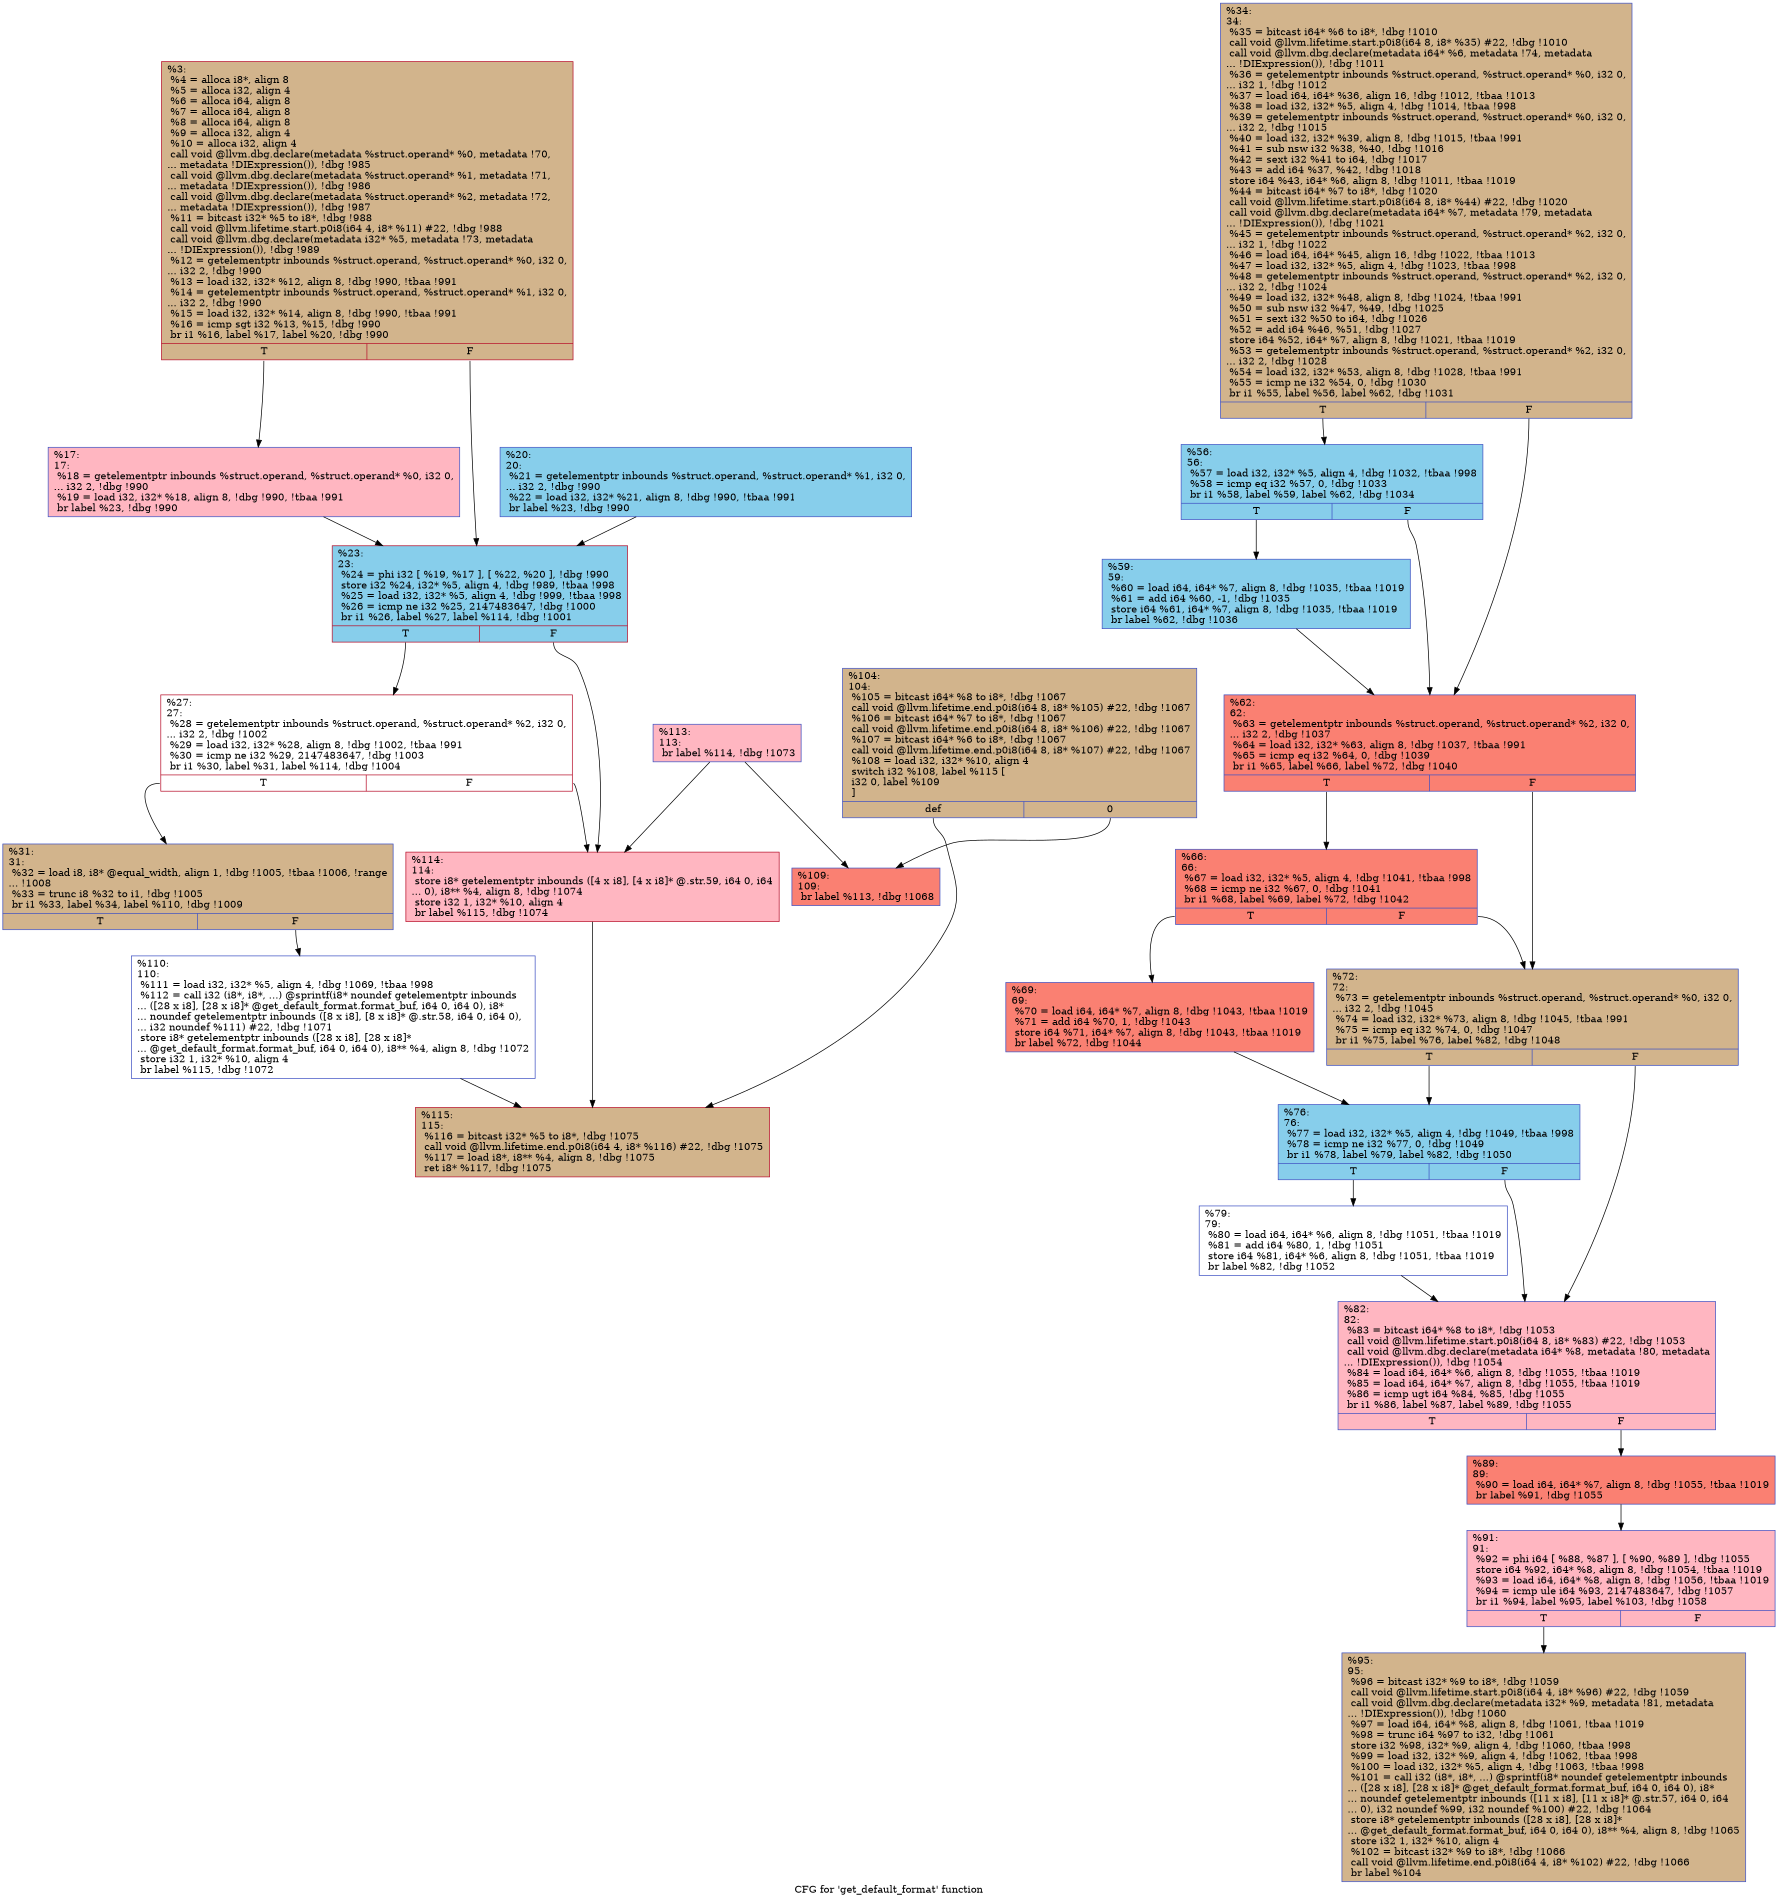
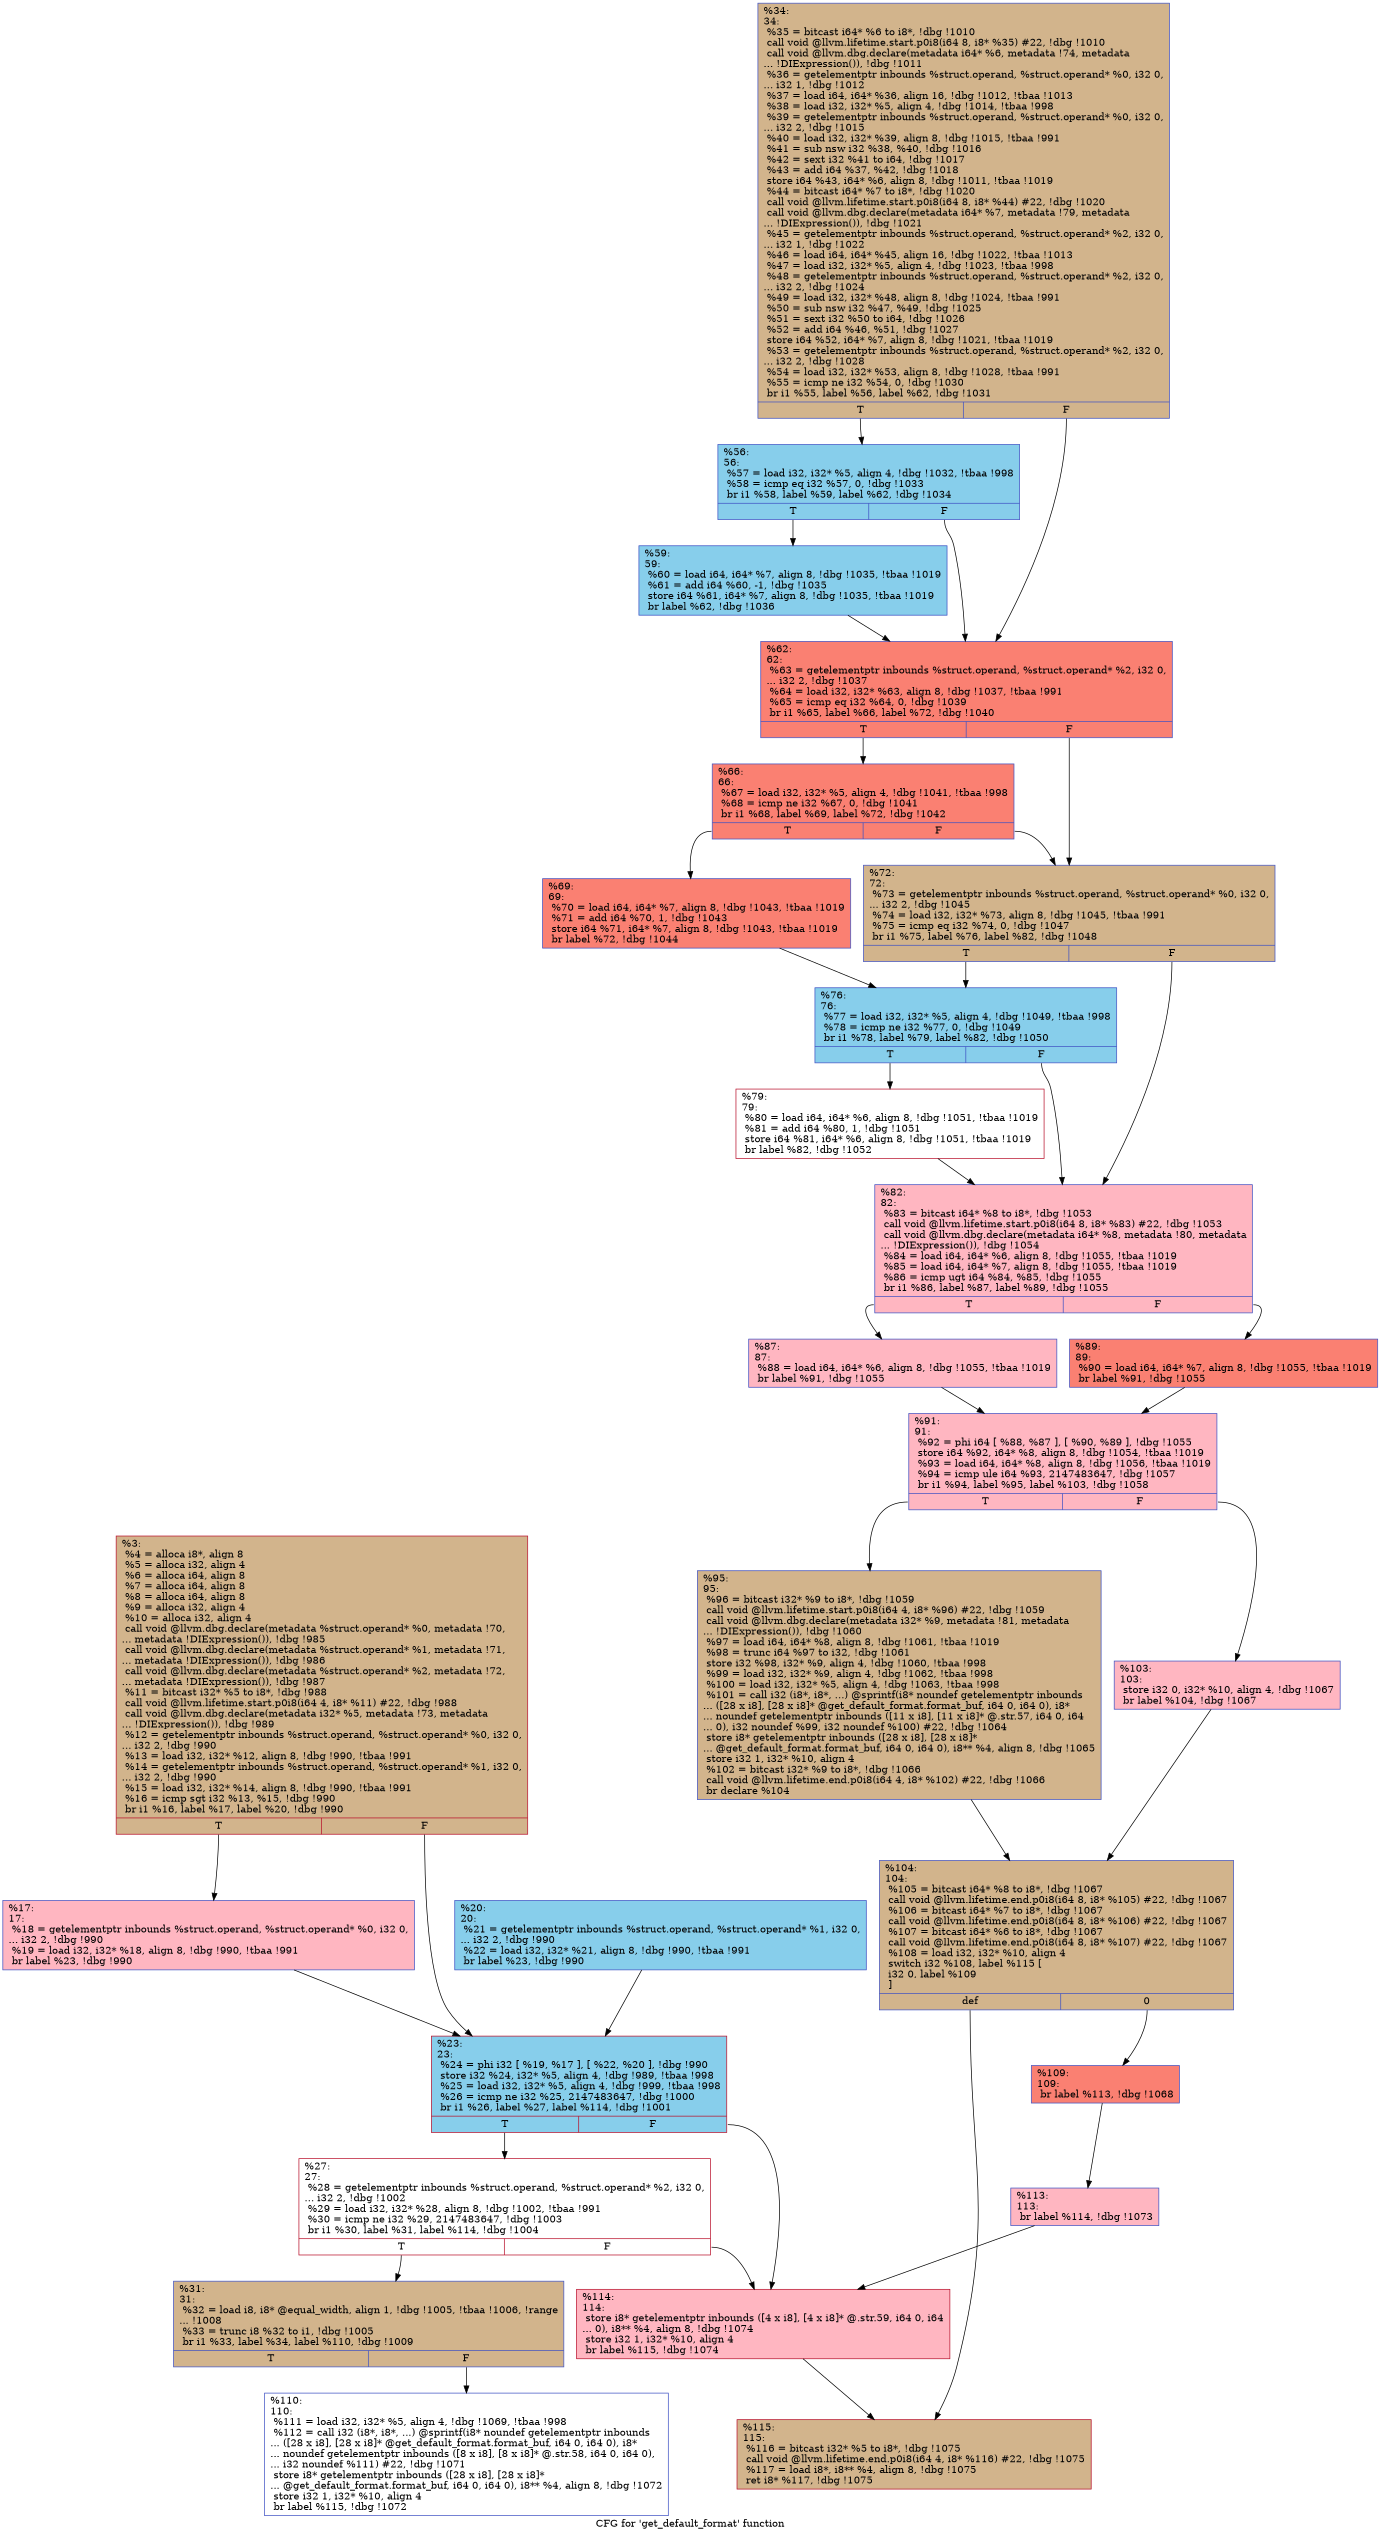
(794, 812) -> (1096, 2142)
(488, 1091) -> none
(1353, 1241) -> (890, 1124)
none -> (903, 1363)
none -> (1227, 1685)
none -> (988, 1827)
(1385, 1873) -> (747, 1791)
